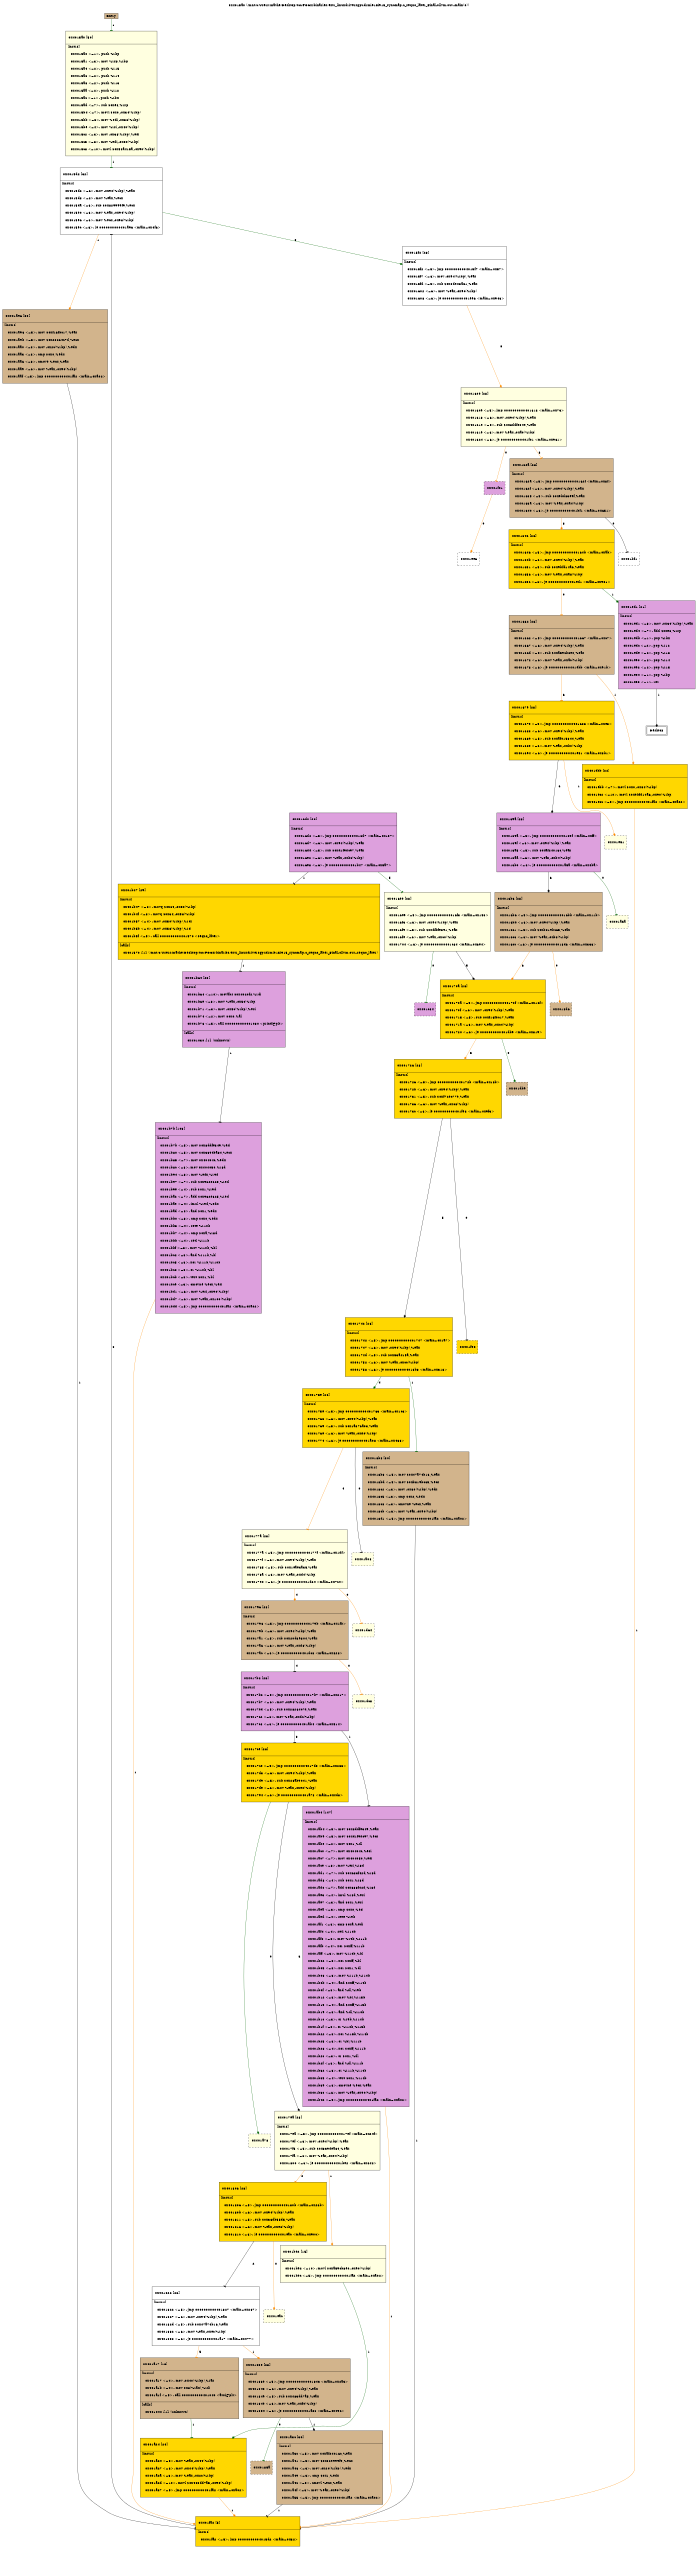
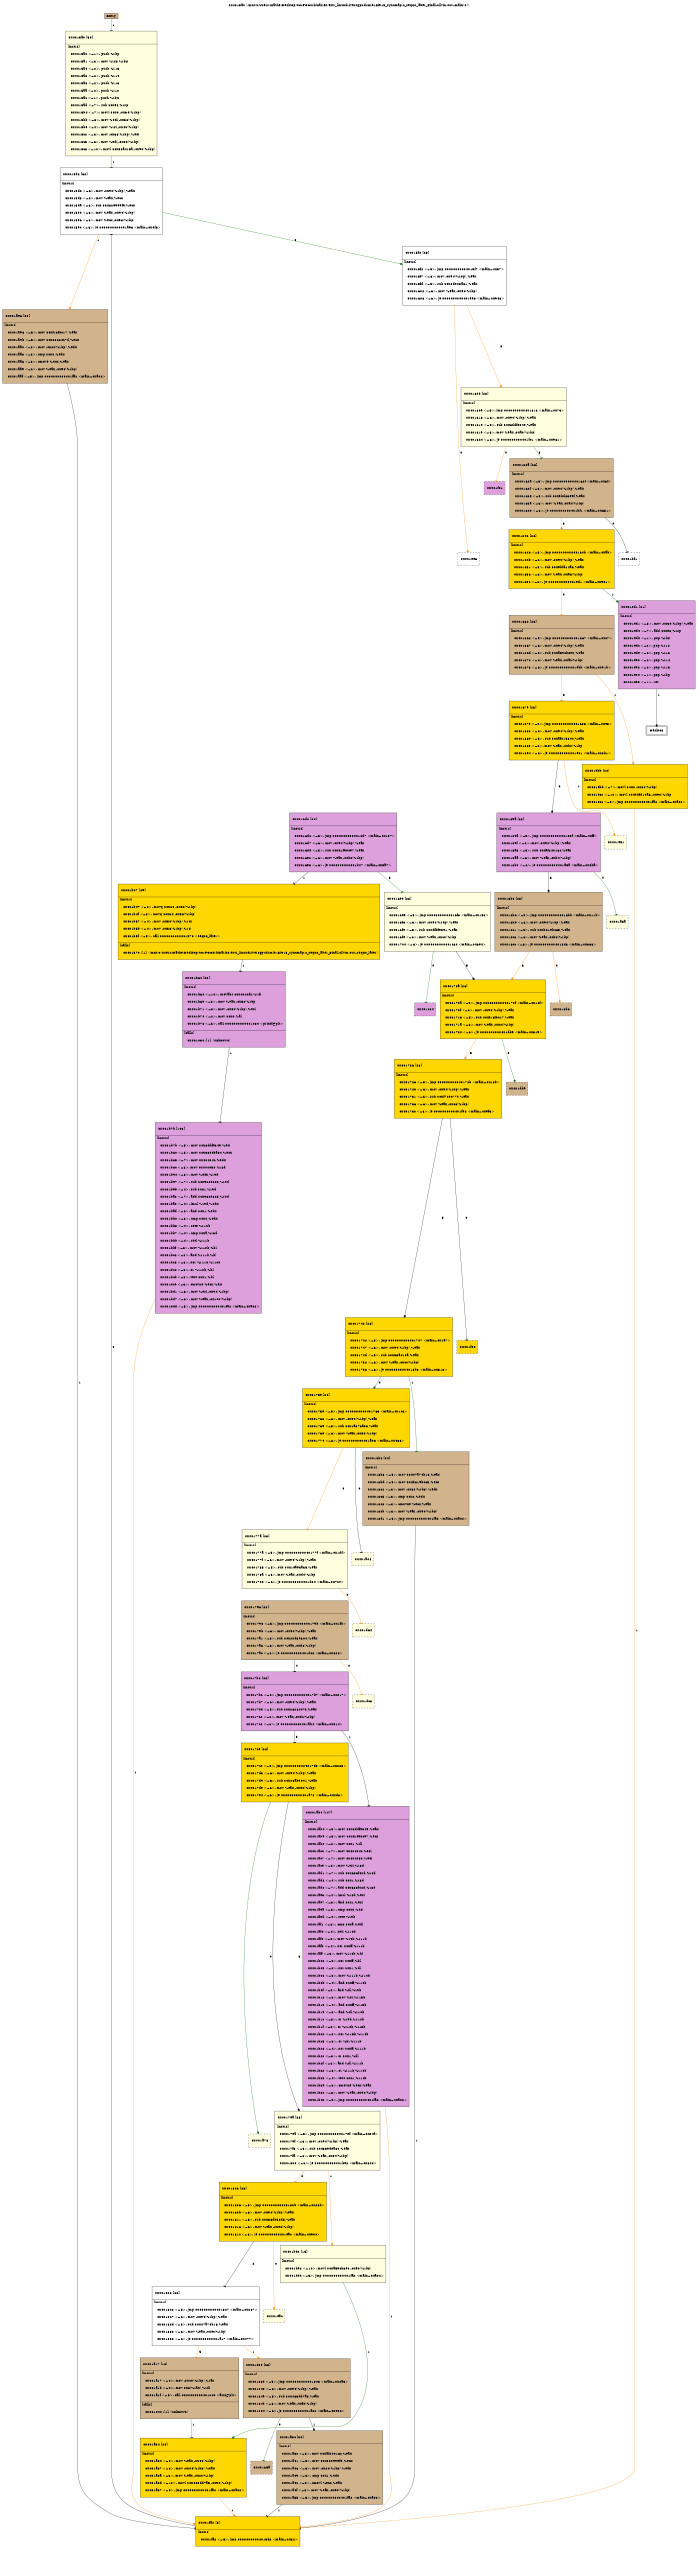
(537, 452) -> (537, 452)
(482, 522) -> (458, 428)
(295, 1594) -> none
